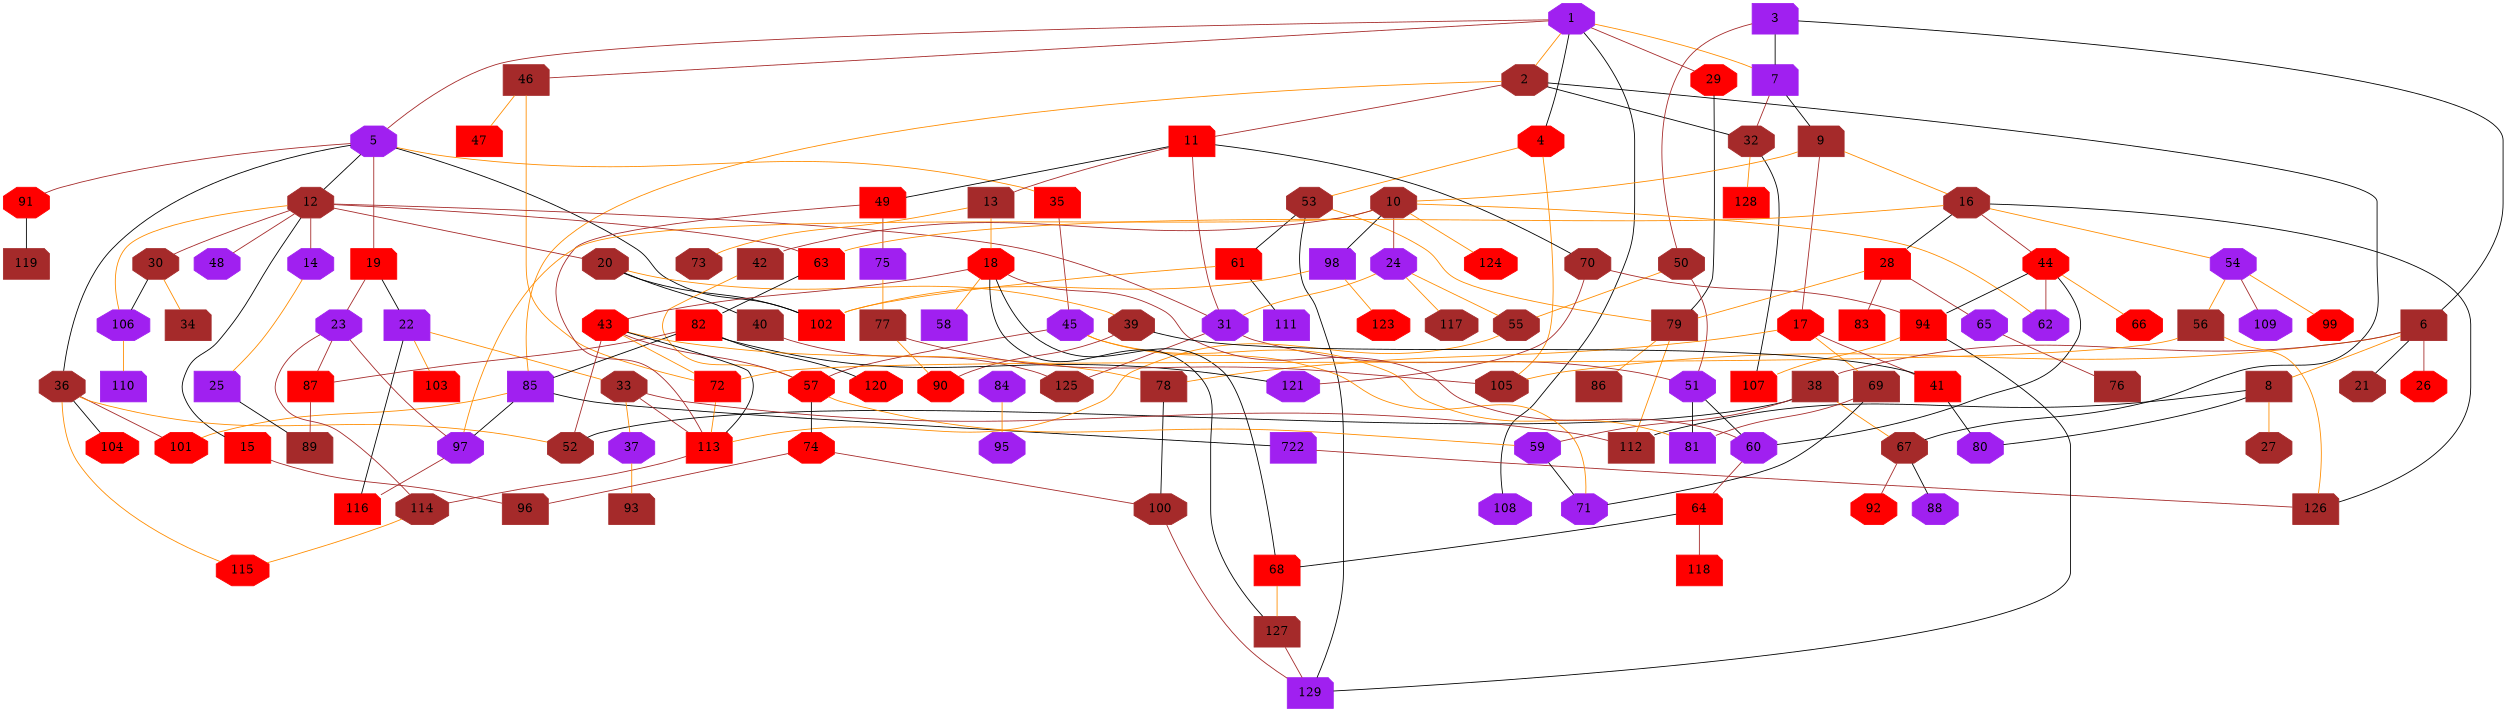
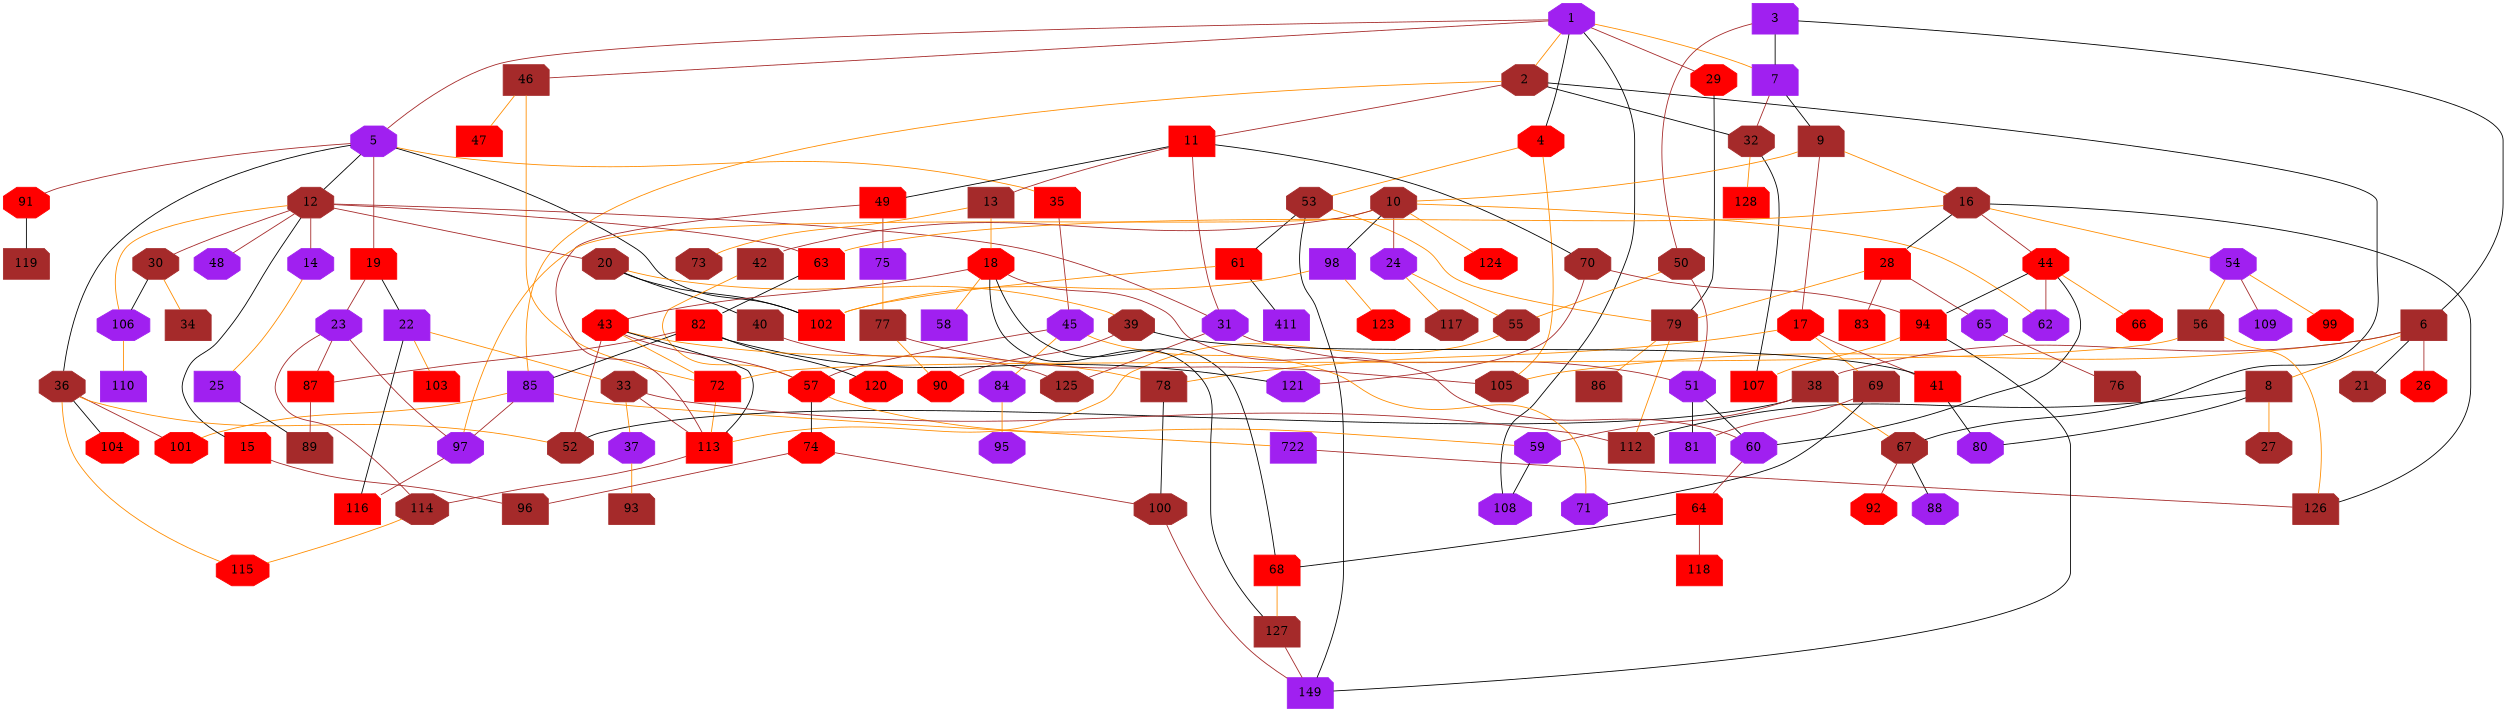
(1316, 293) -> none
(1286, 325) -> (1286, 325)
(1384, 370) -> (1044, 349)
(494, 419) -> (494, 419)
(911, 425) -> (911, 425)
(1561, 479) -> (1521, 479)
(1310, 693) -> (1310, 693)
